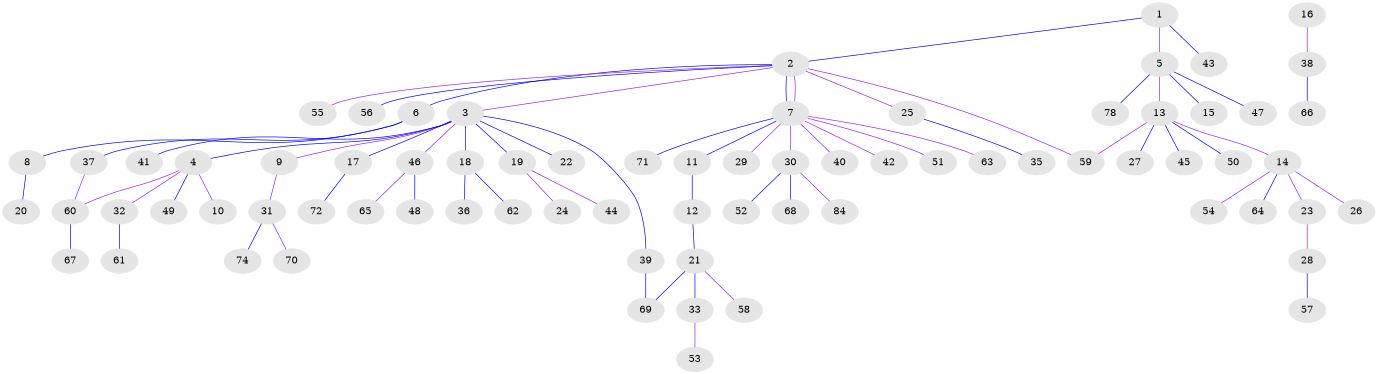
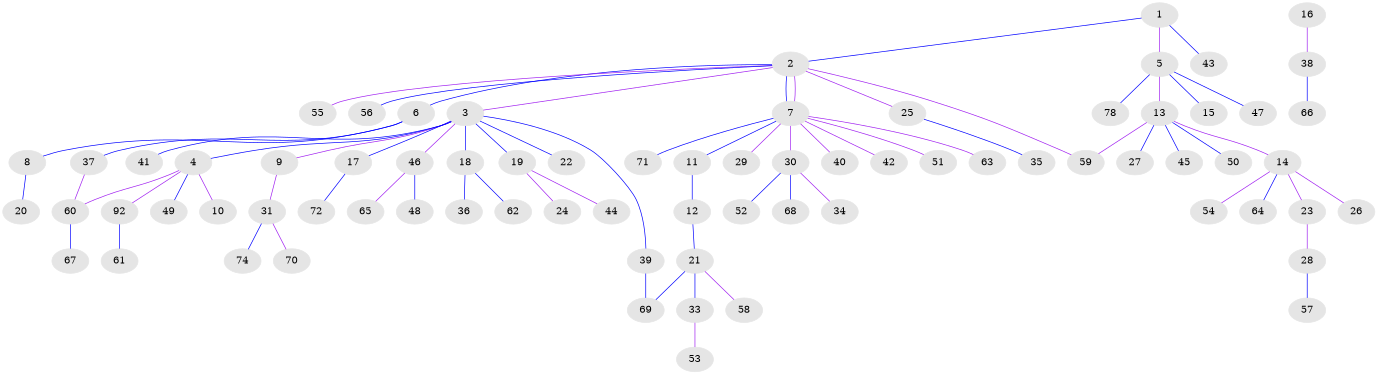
(120, 212) -> (120, 212)
(840, 212) -> (840, 212)
